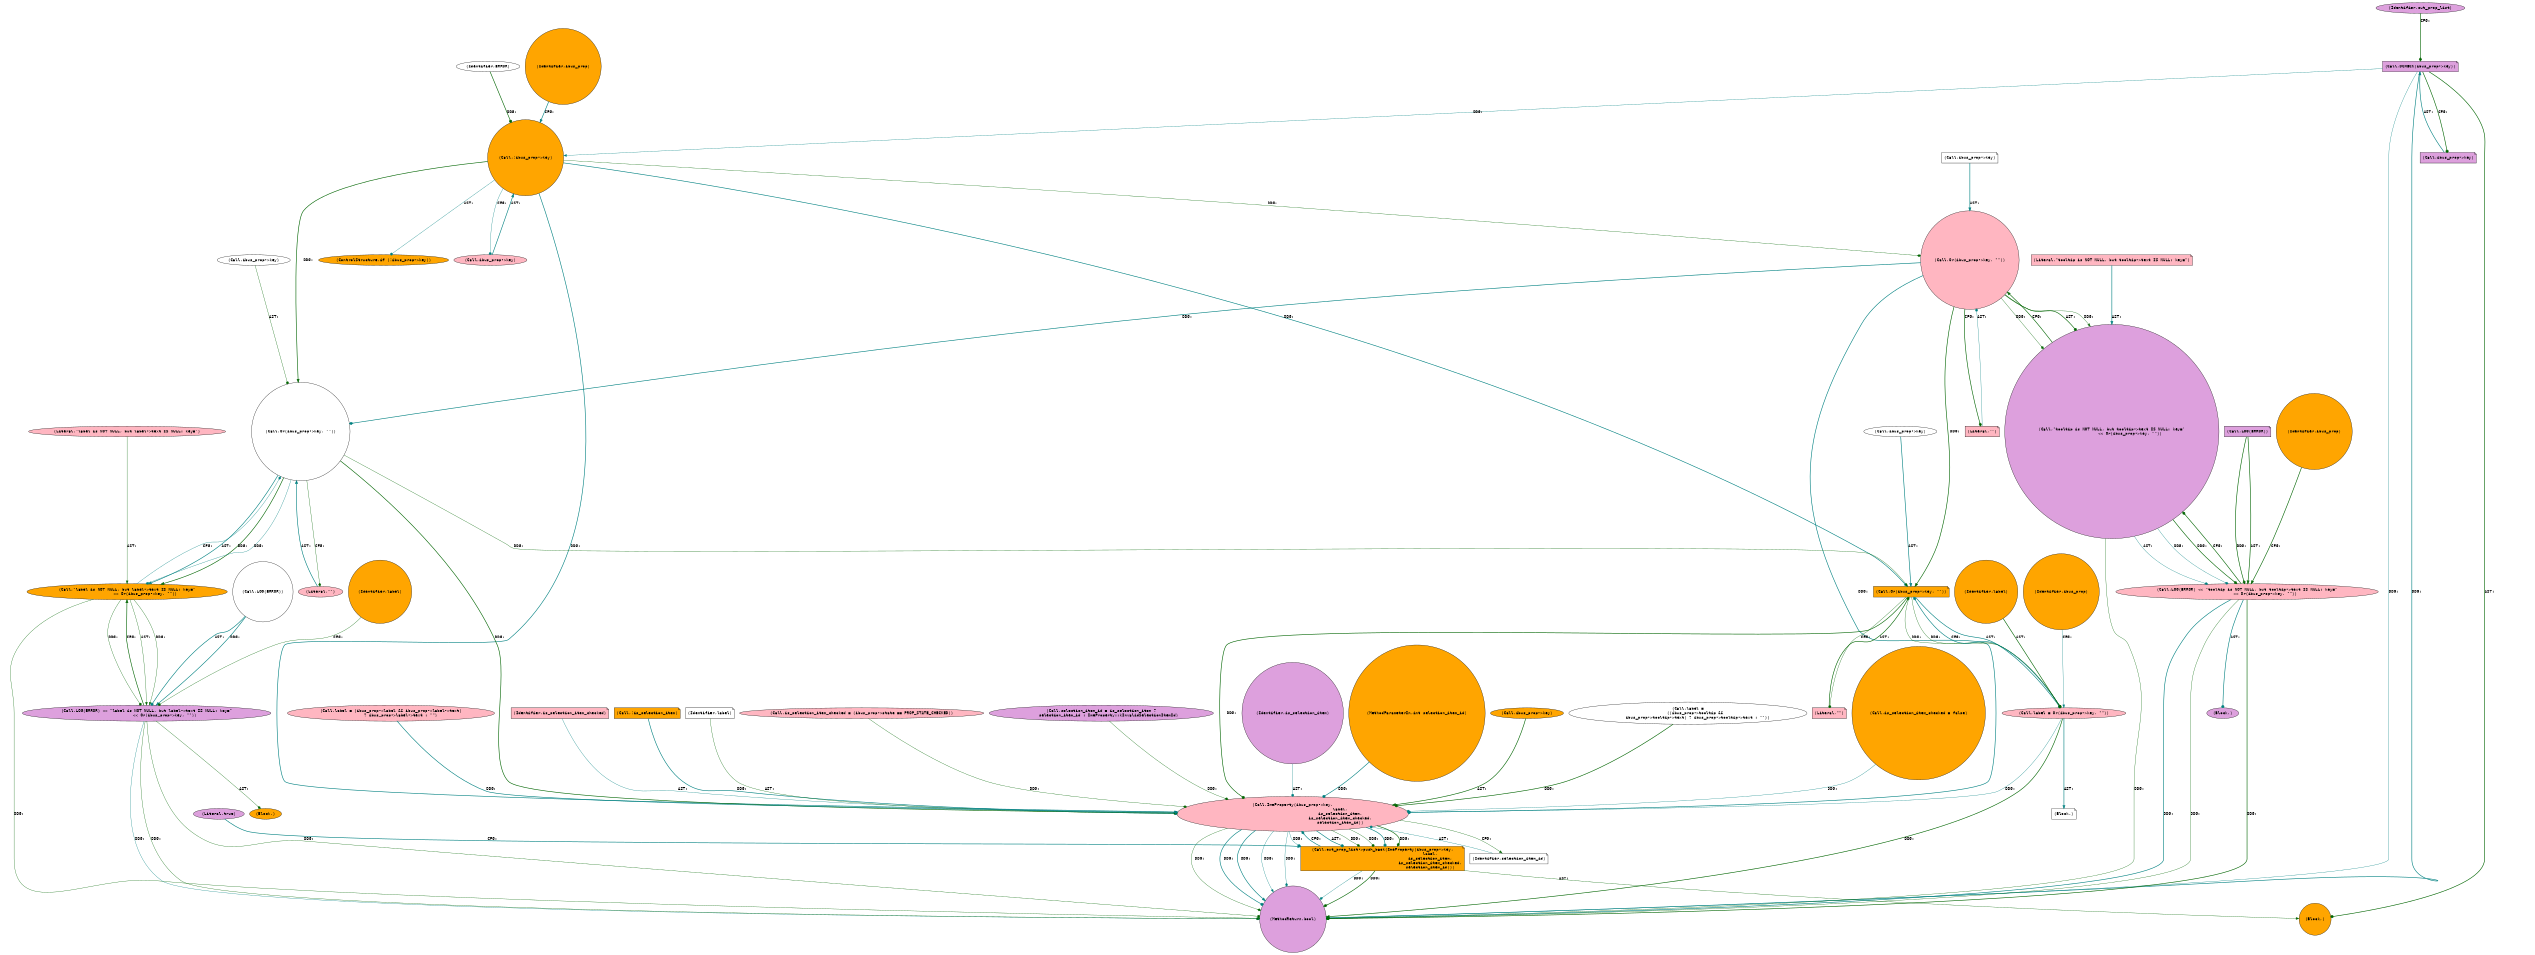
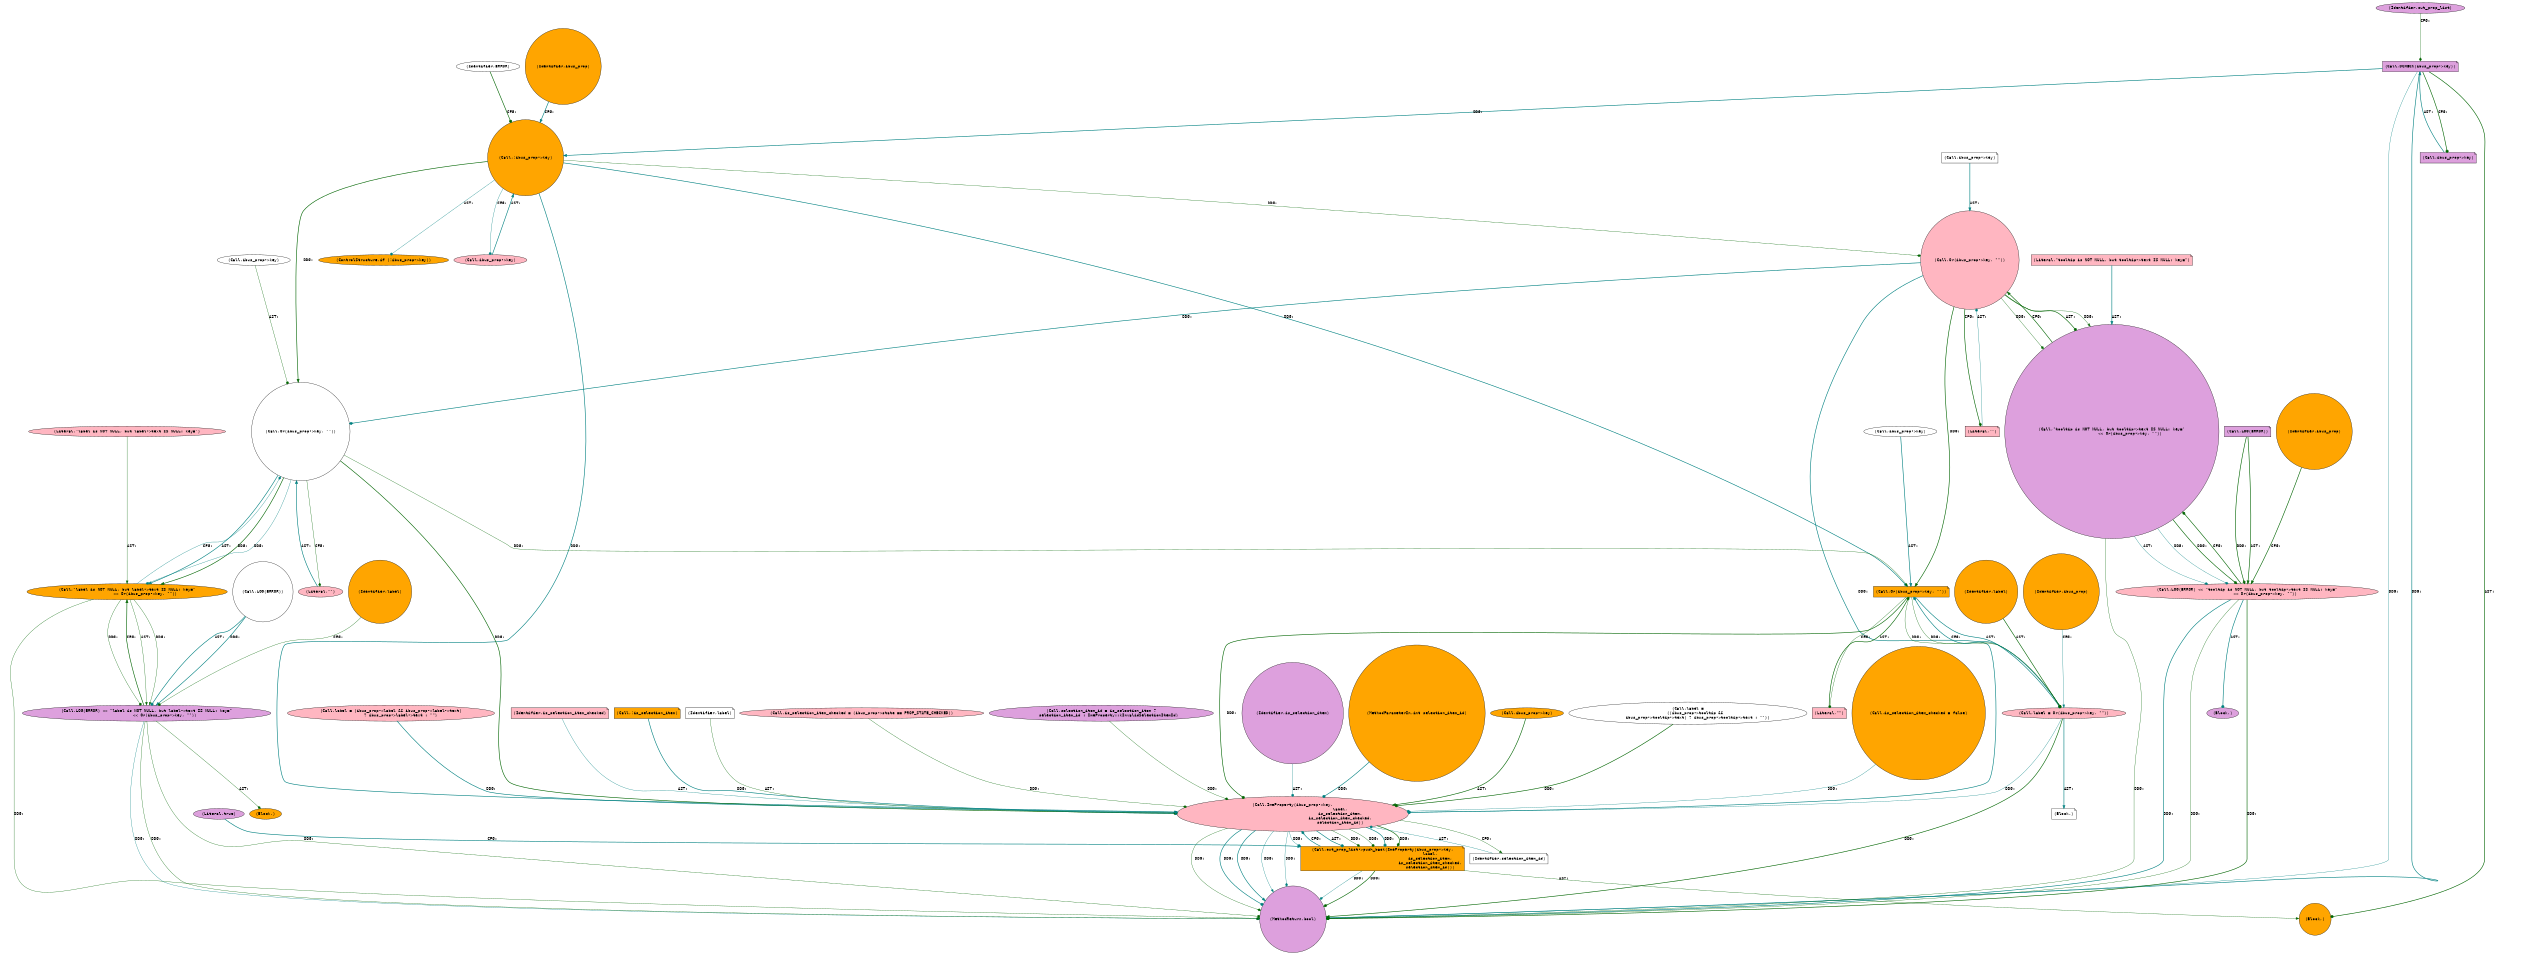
(2420, 35) -> (2420, 35)
(513, 112) -> (513, 112)
(1475, 112) -> (1475, 112)
